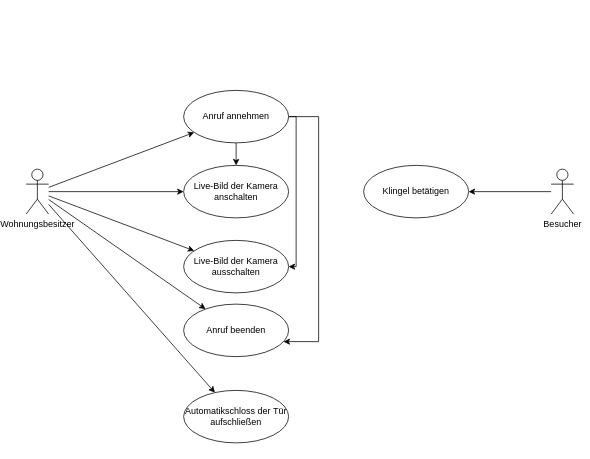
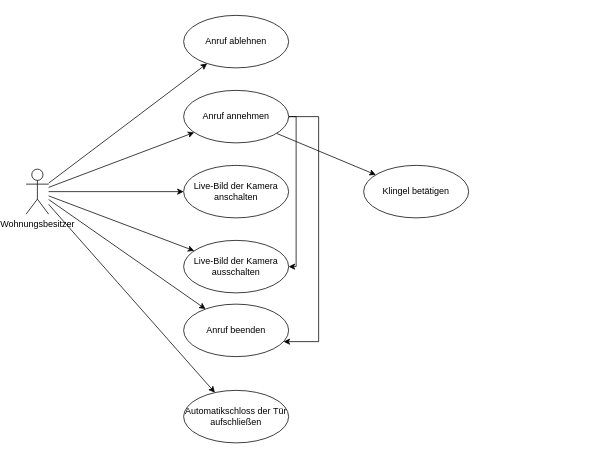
none -> (236, 42)
none -> (126, 124)
(236, 159) -> (324, 153)
(513, 192) -> none
(562, 192) -> none
